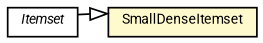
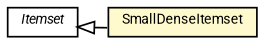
(84, 14) -> (101, 28)
